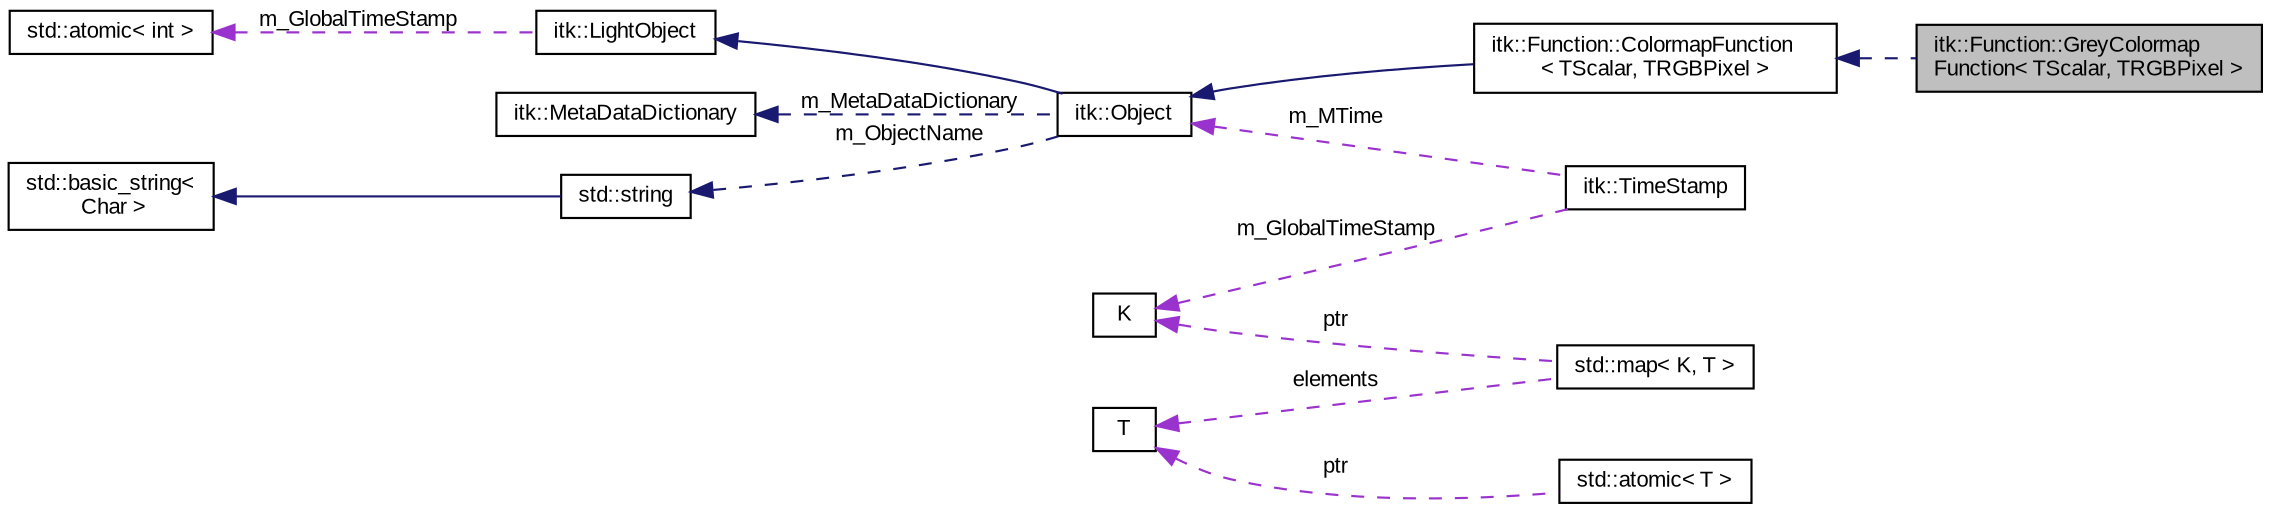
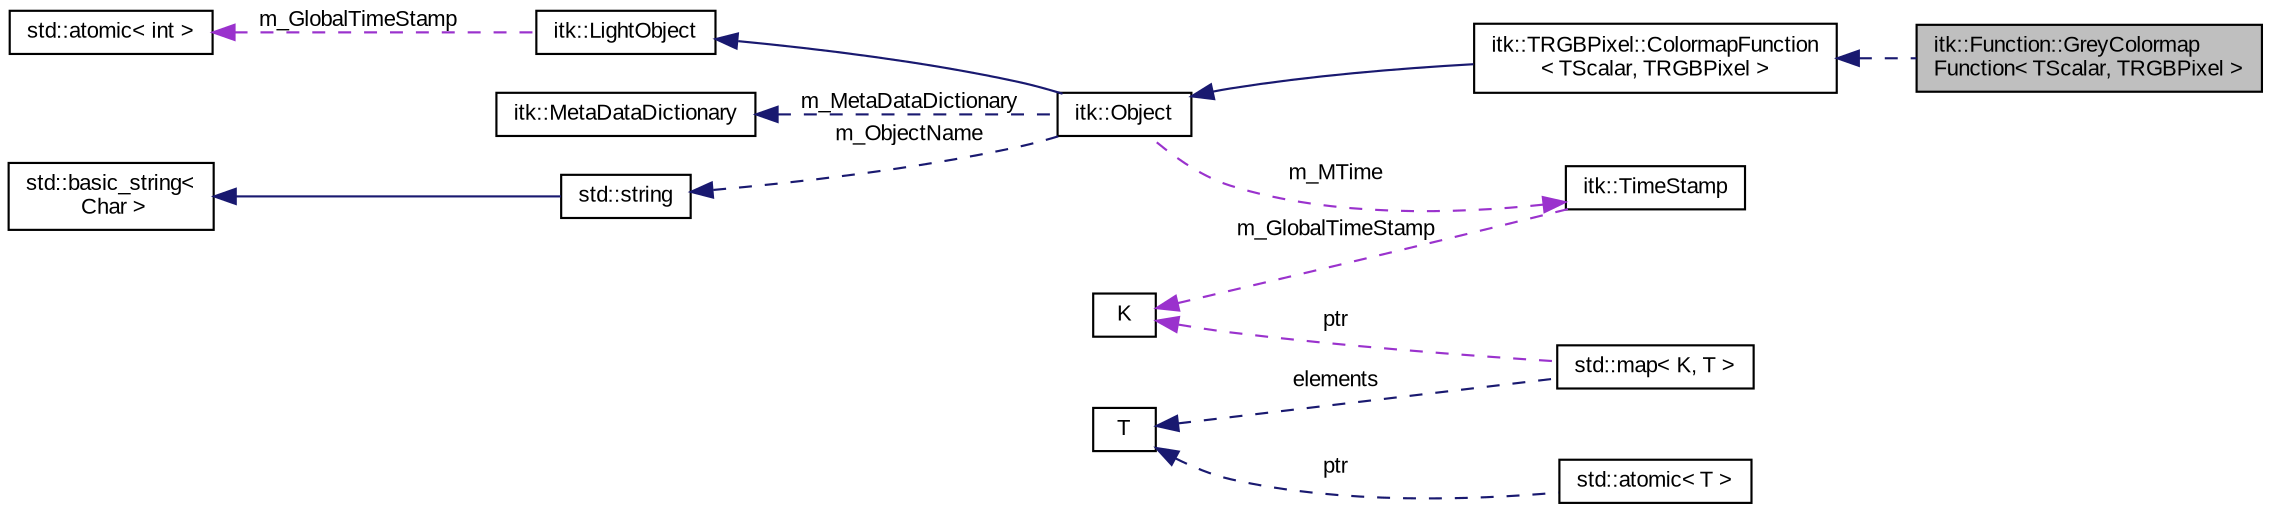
(1655, 58) -> (1655, 58)
(1390, 151) -> (1337, 207)
(1367, 401) -> (1367, 401)
(1364, 497) -> (1364, 497)
